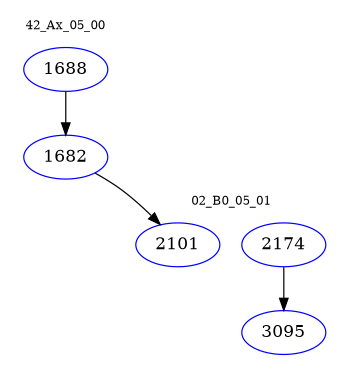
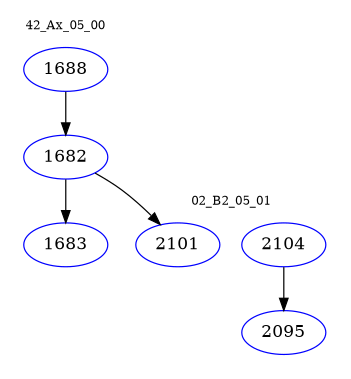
(231, 202) -> (231, 202)
none -> (66, 245)
(284, 245) -> (284, 245)
(284, 333) -> (284, 333)
